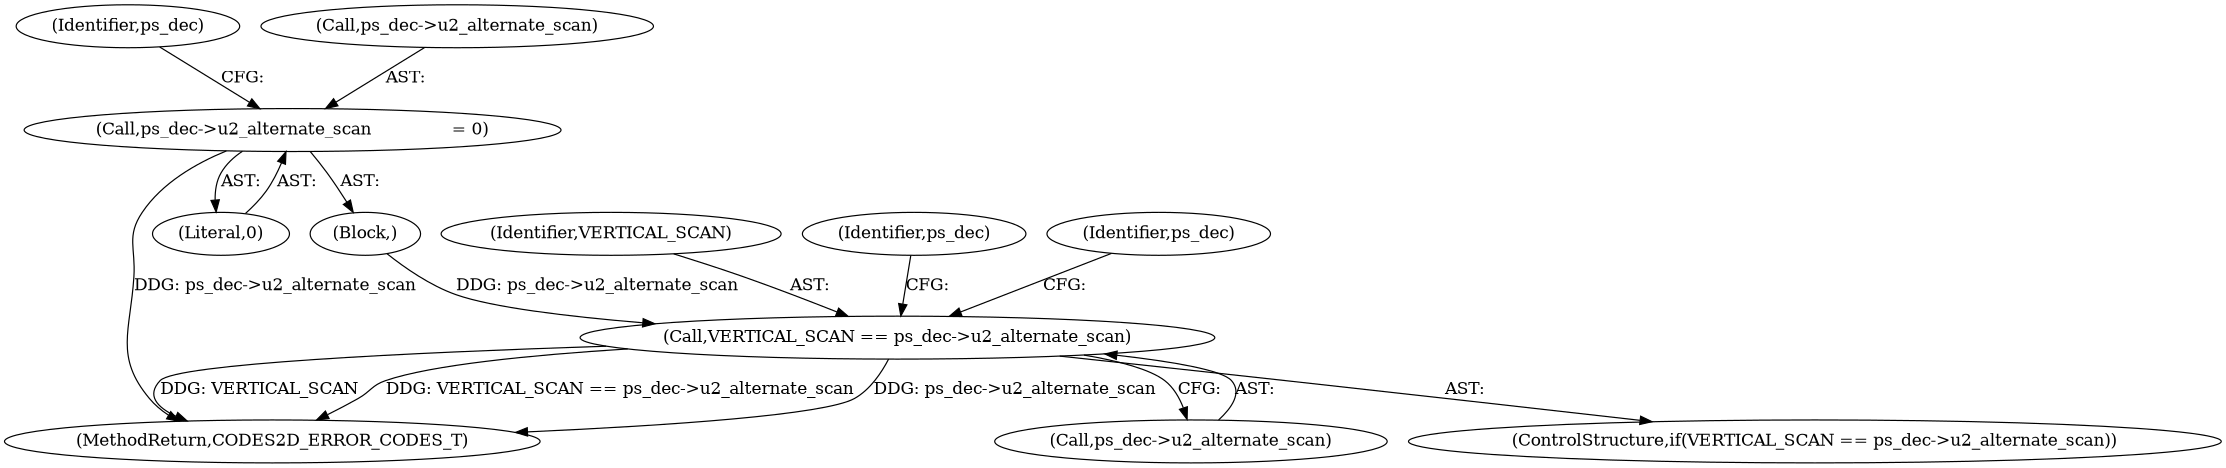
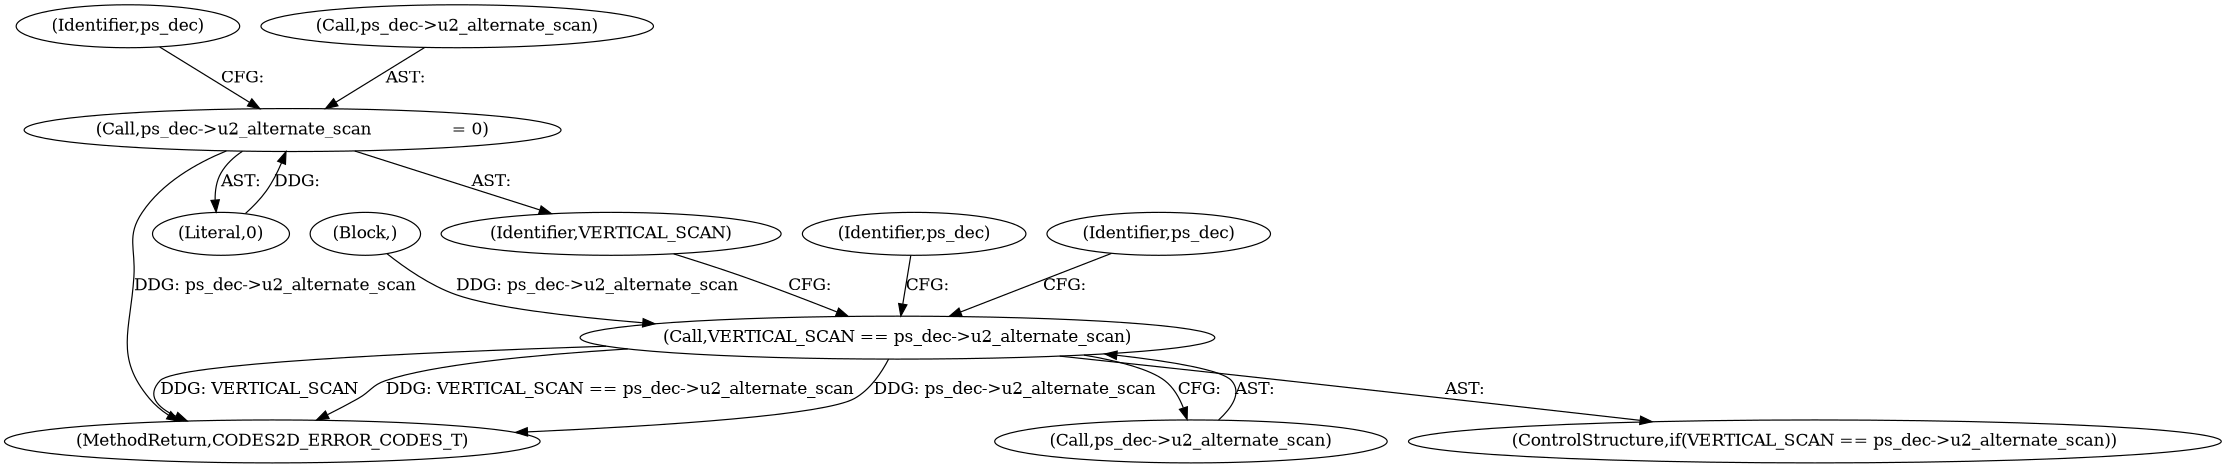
(329, 176) -> (447, 180)
(300, 182) -> (300, 182)
(813, 286) -> (813, 286)
